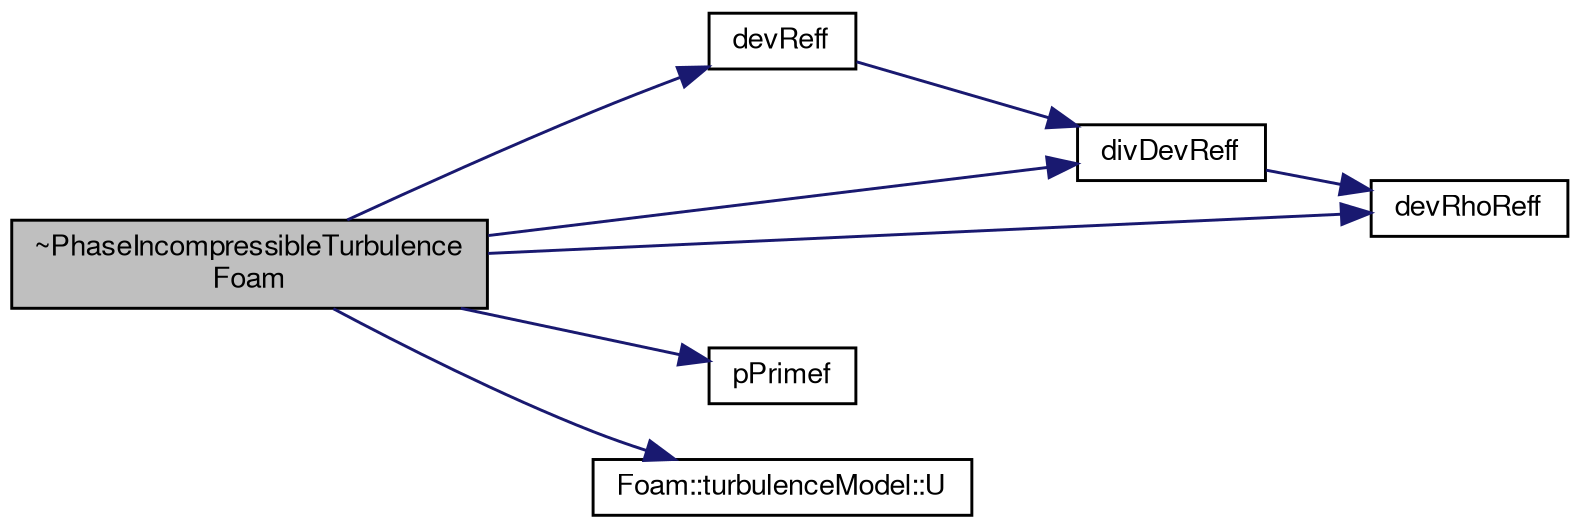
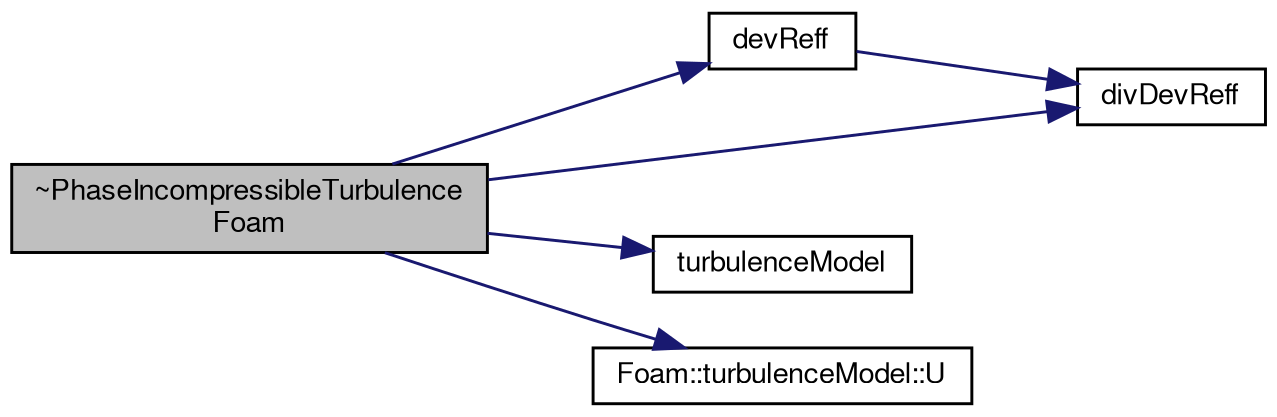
(1470, 208) -> none
(782, 376) -> (782, 264)
